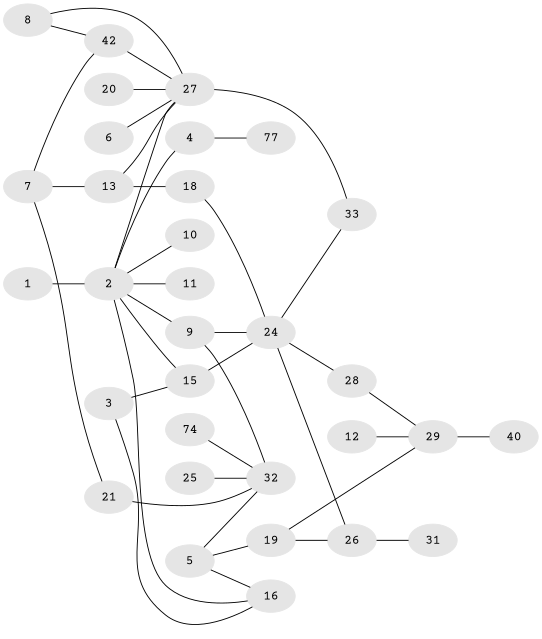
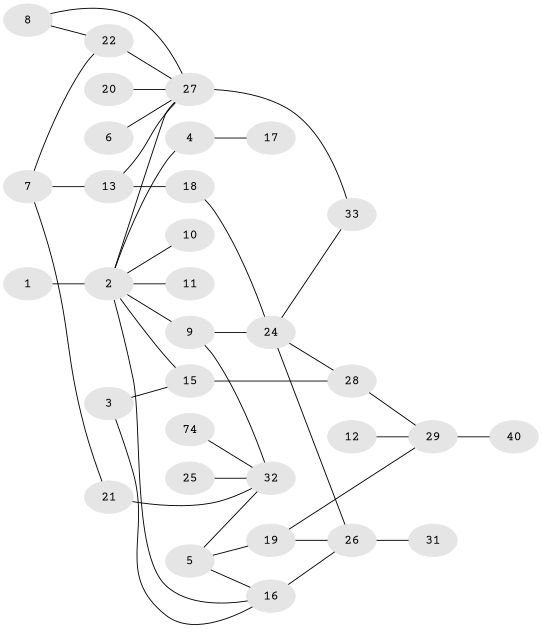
(109, 41) -> (109, 41)
(271, 138) -> (271, 138)
(230, 357) -> (271, 381)
none -> (311, 568)
